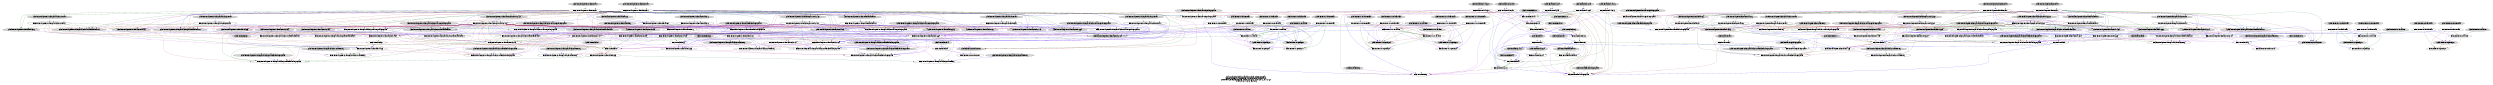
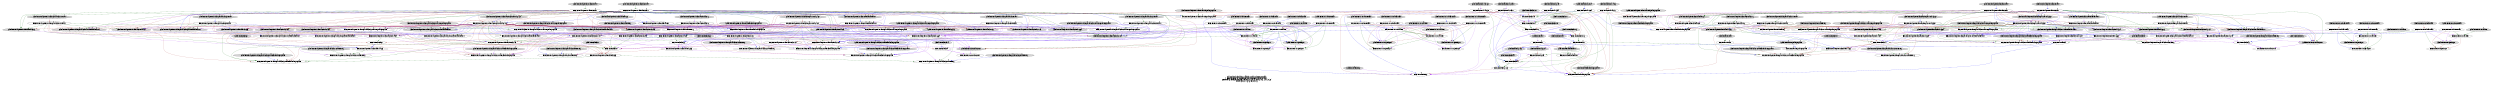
(1580, 43) -> (1579, 43)
(1884, 49) -> (1885, 49)
